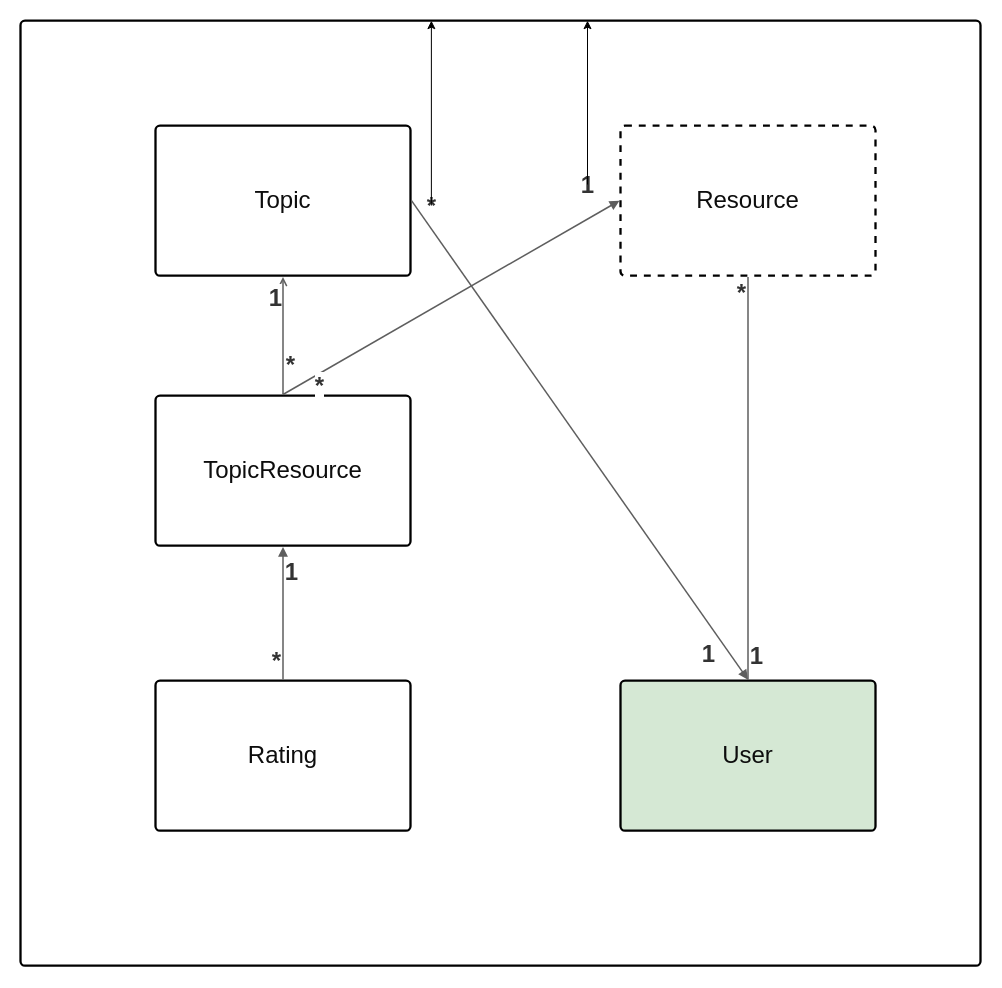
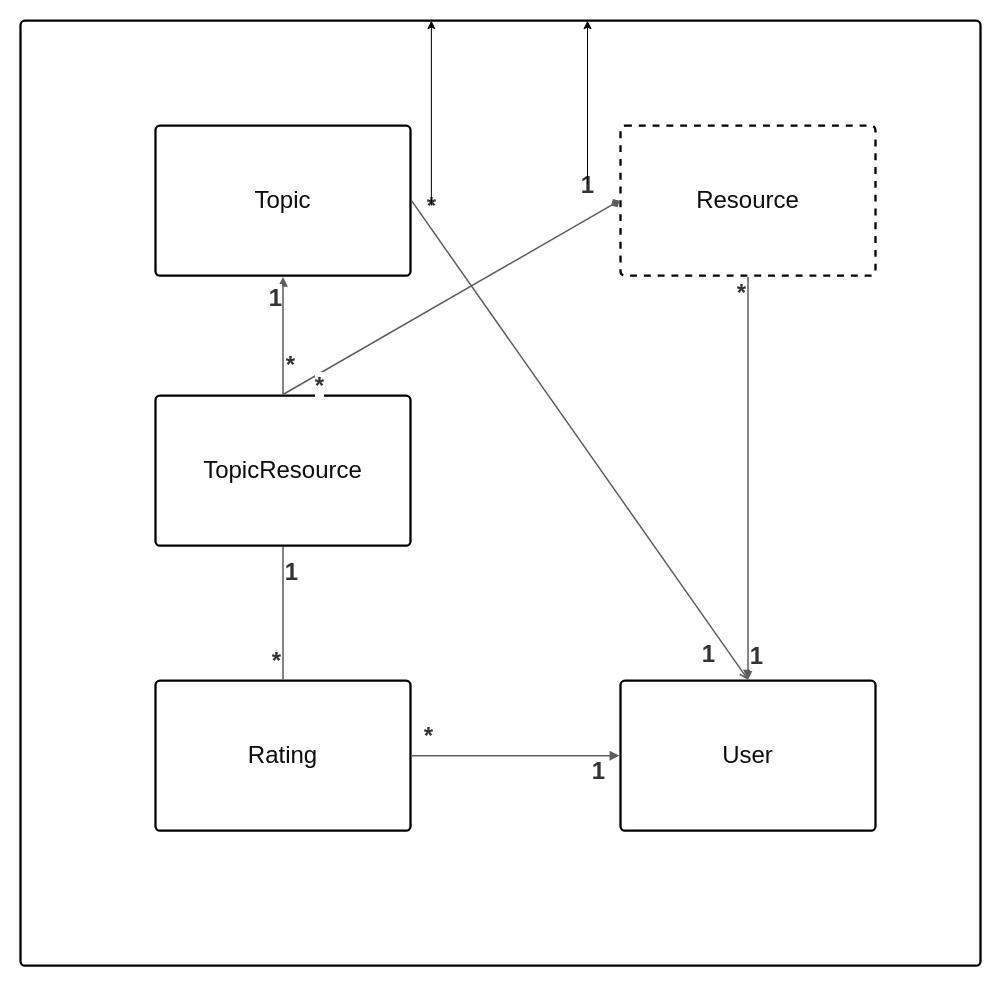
(610, 206) -> (610, 206)
(283, 285) -> (283, 287)
(283, 557) -> (283, 553)
(742, 670) -> (743, 673)
(748, 673) -> (748, 669)
none -> (511, 756)
(748, 756) -> (748, 756)
